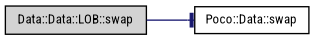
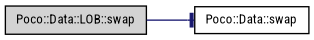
(76, 20) -> (76, 20)
